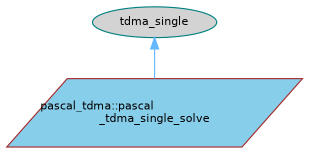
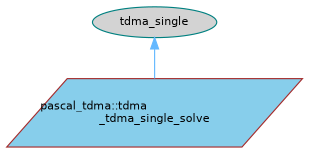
(155, 113) -> (155, 113)
